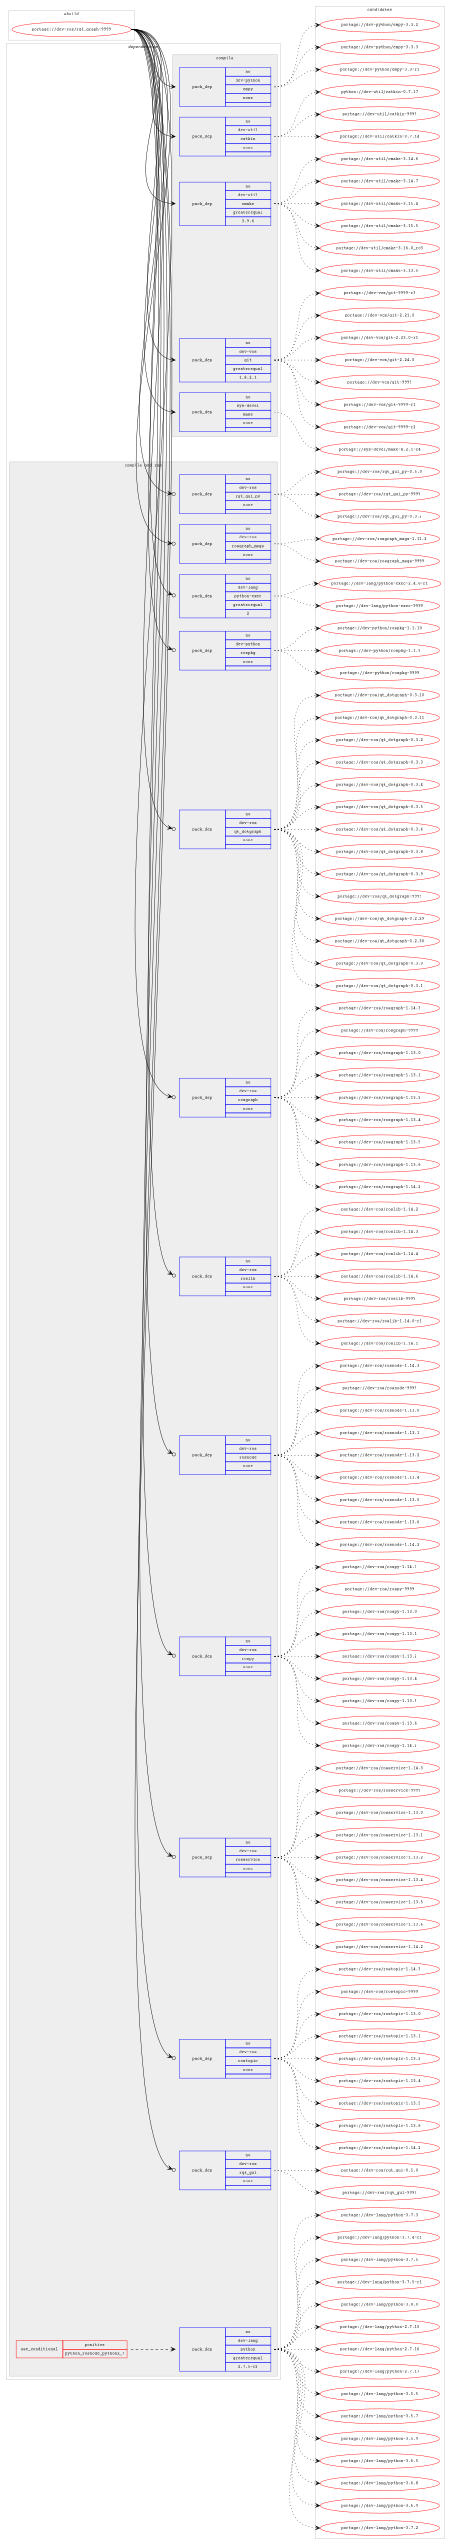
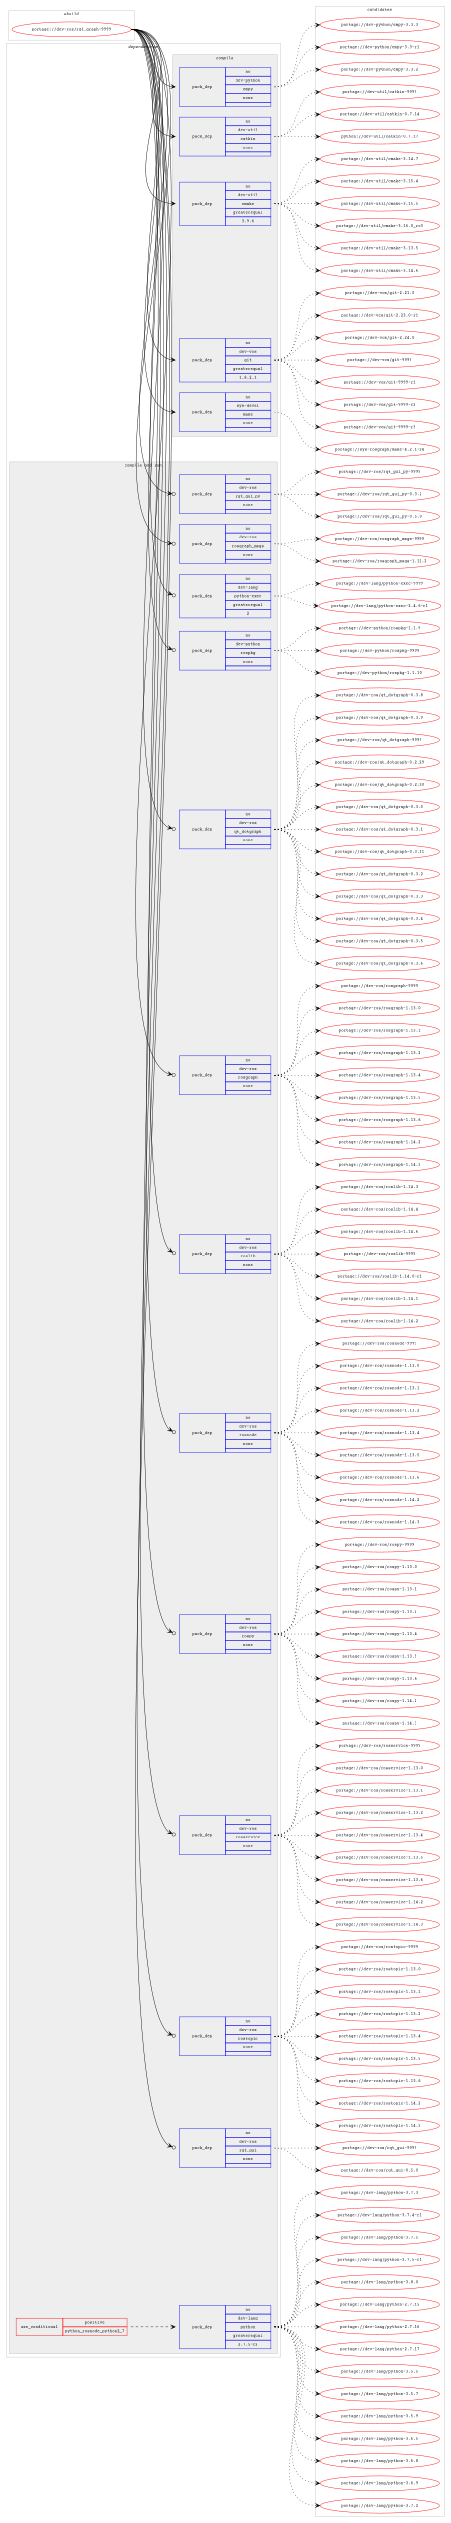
(380, 449) -> (380, 449)
(380, 695) -> none
